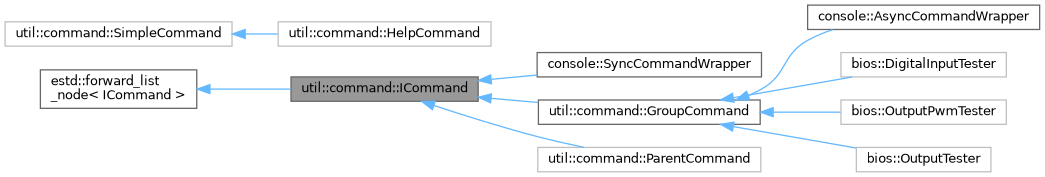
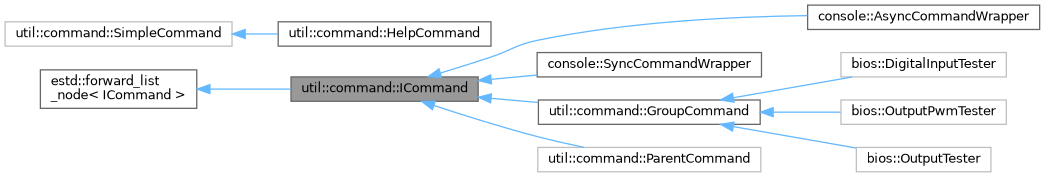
(385, 34) -> (385, 34)
(788, 59) -> (621, 27)
